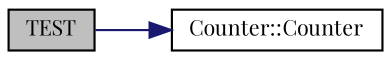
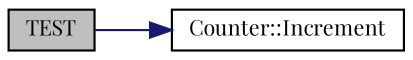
(277, 30) -> (288, 30)
